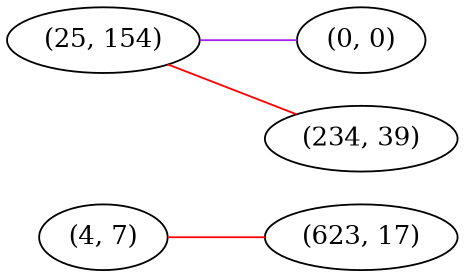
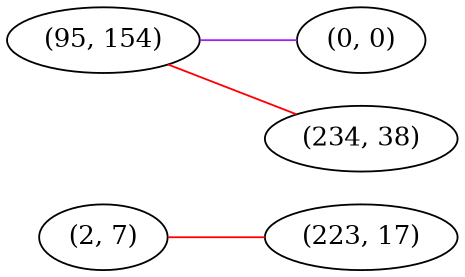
(103, 40) -> (103, 40)
(361, 139) -> (361, 139)
(103, 237) -> (103, 237)
(361, 237) -> (361, 237)
